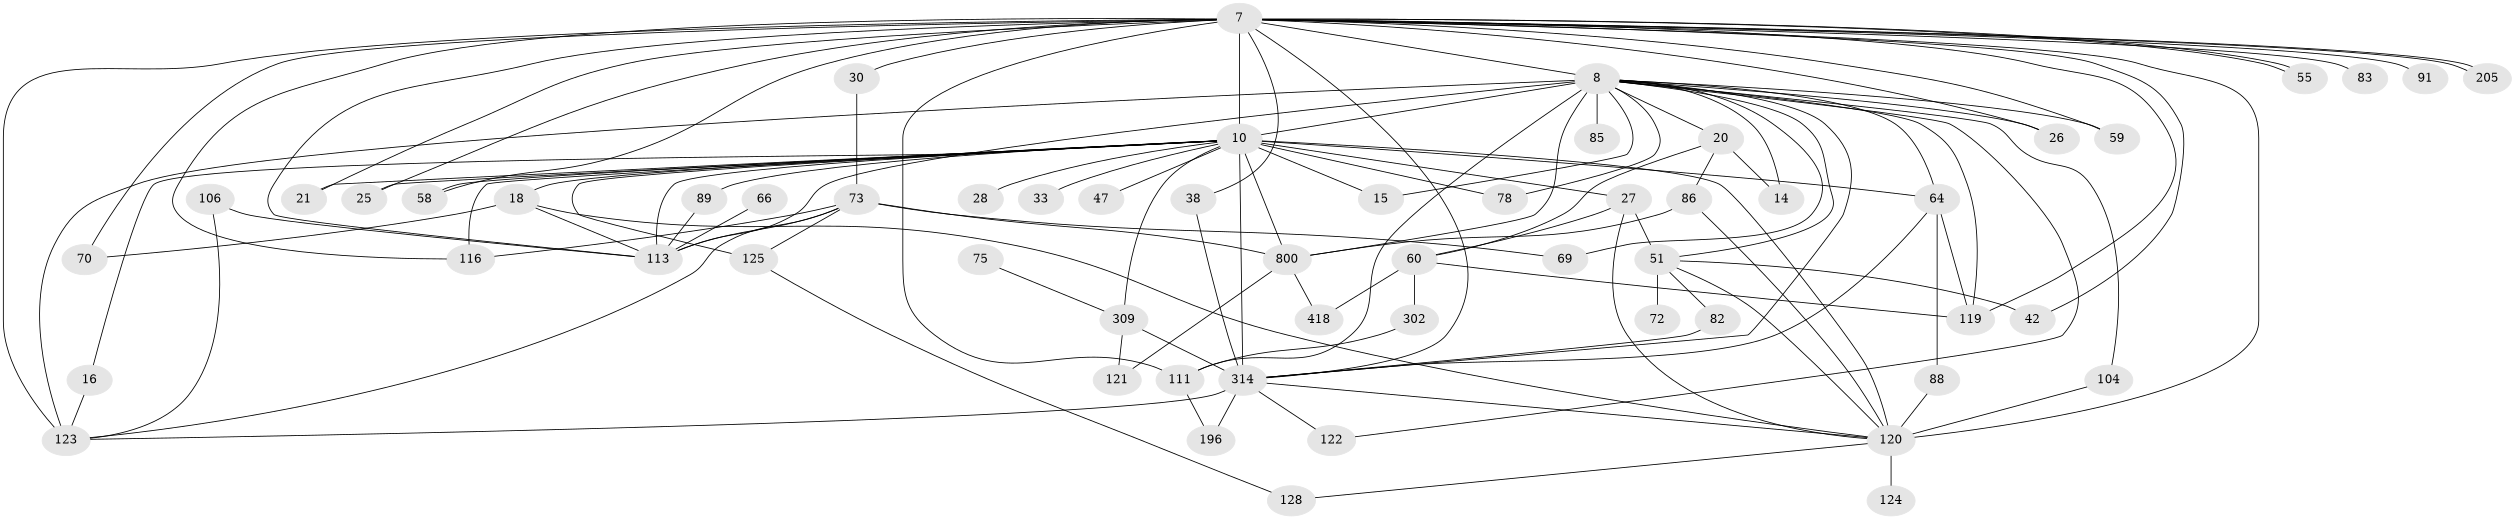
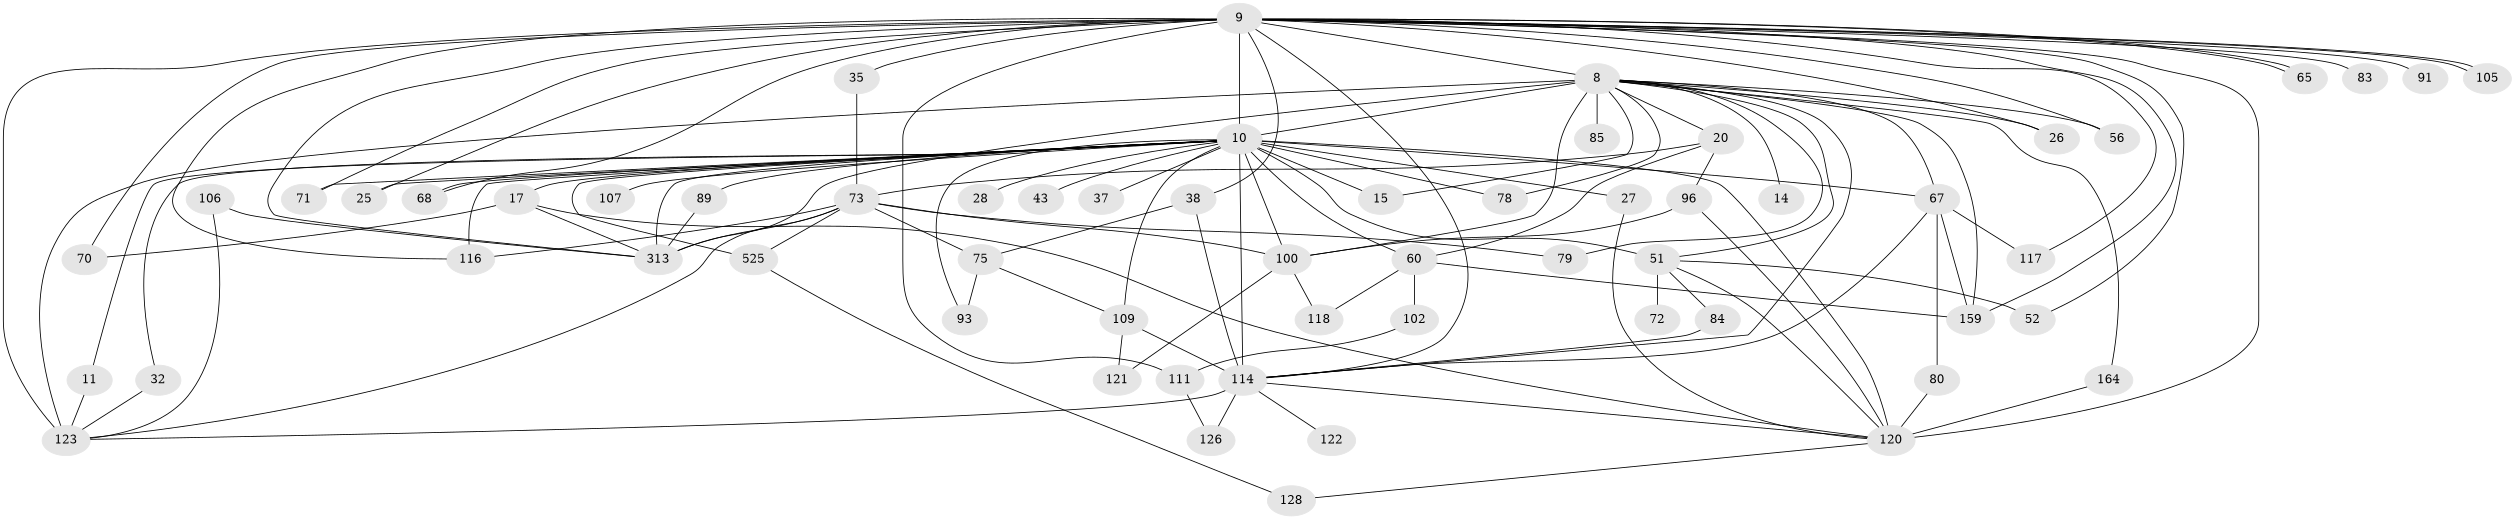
(1239, 18) -> (1239, 18)
(857, 79) -> (857, 79)
(2305, 79) -> (2305, 79)
(2487, 79) -> (2487, 79)
(2117, 139) -> (2117, 139)
(1751, 169) -> (1330, 169)
(304, 199) -> (304, 199)
(425, 199) -> (425, 199)
(517, 199) -> (517, 199)
none -> (611, 199)
(765, 199) -> none
(1041, 199) -> (1041, 199)
(1101, 199) -> (1101, 199)
(1689, 199) -> (1689, 199)
(1937, 199) -> (1937, 199)
none -> (897, 219)
(1643, 229) -> (1405, 233)
(1542, 230) -> (1317, 210)
none -> (1074, 233)
(1376, 259) -> none
(658, 260) -> (658, 260)
(754, 260) -> (754, 260)
(1287, 260) -> (1287, 260)
(1565, 260) -> (1565, 260)
none -> (2031, 260)
none -> (965, 320)
(1124, 320) -> (1124, 320)
(1319, 320) -> (1319, 320)
(1415, 320) -> (1415, 320)
(1718, 320) -> (1718, 320)
(1971, 320) -> (1971, 320)
(2033, 320) -> (2033, 320)
(2005, 348) -> none
(90, 380) -> (90, 380)
none -> (158, 380)
(1243, 380) -> (1243, 380)
(1937, 380) -> (1937, 380)
(2109, 380) -> (2109, 380)
(1211, 441) -> (1211, 441)
(1891, 501) -> none
